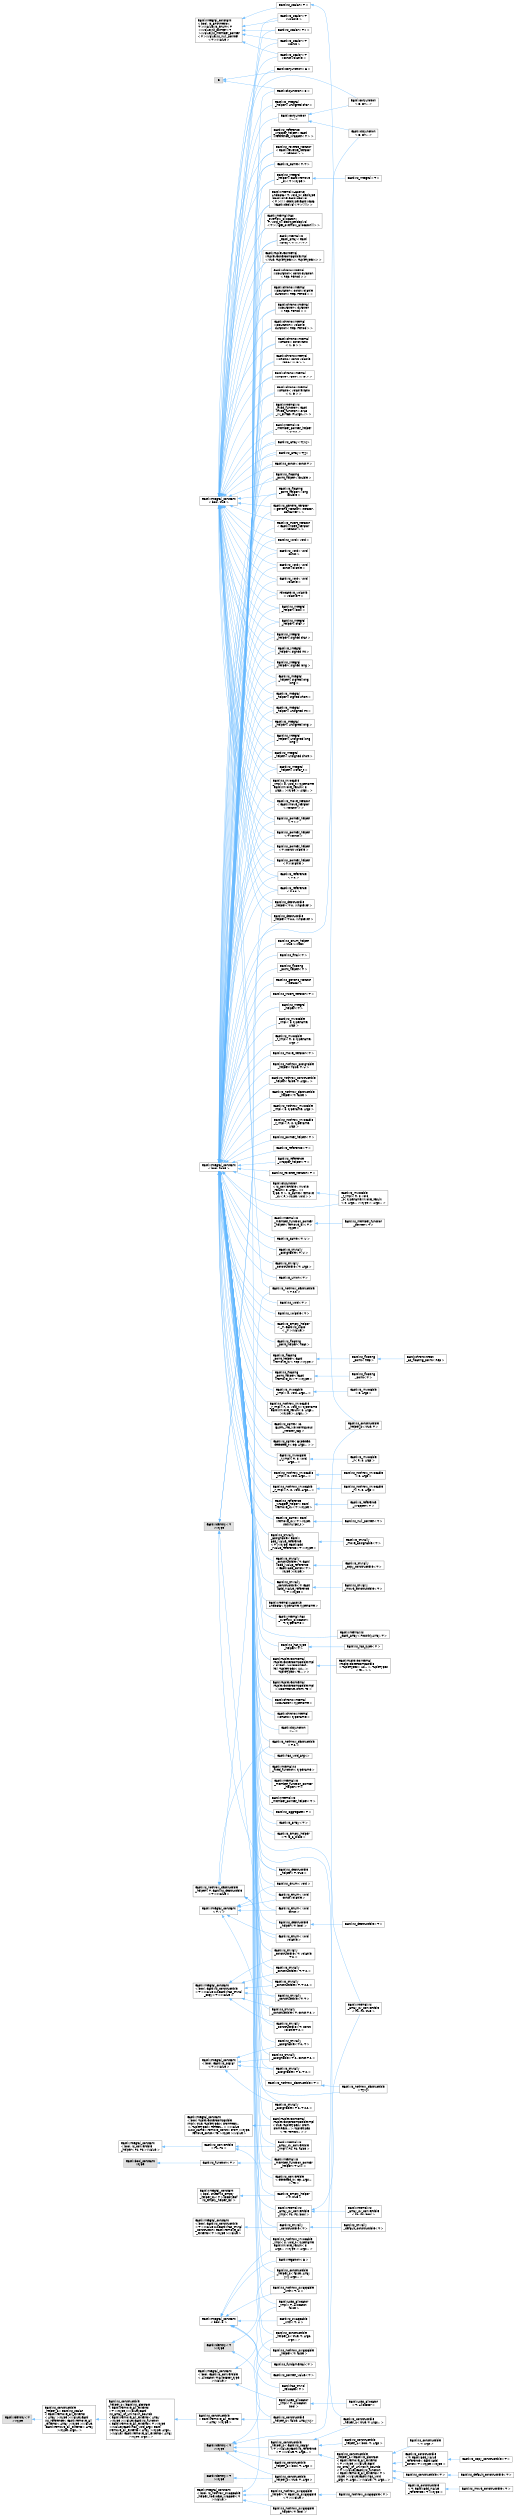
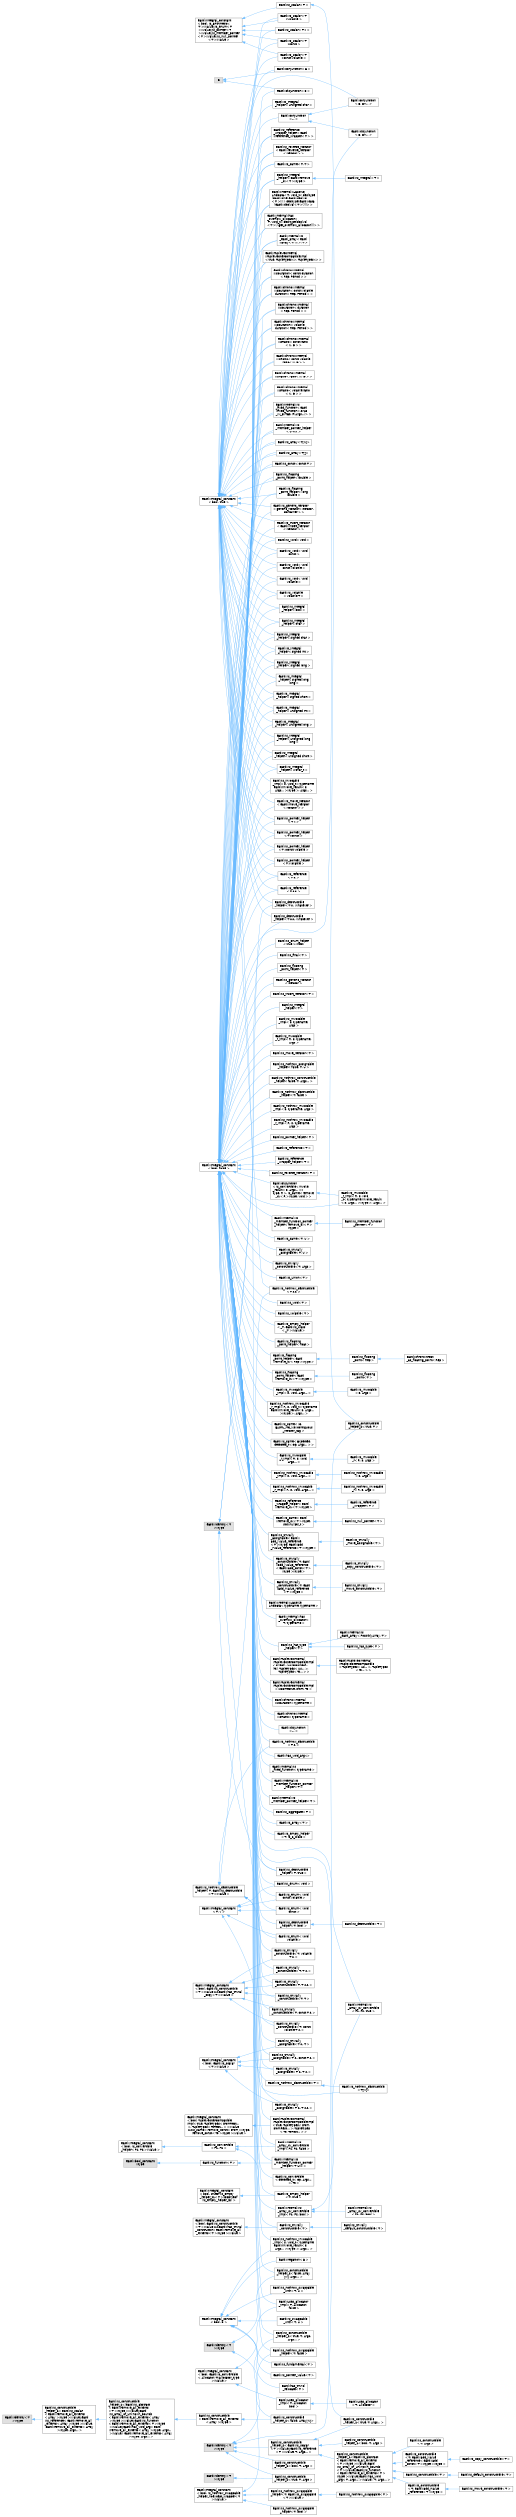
(293, 595) -> (293, 595)
(245, 1439) -> (325, 1641)
